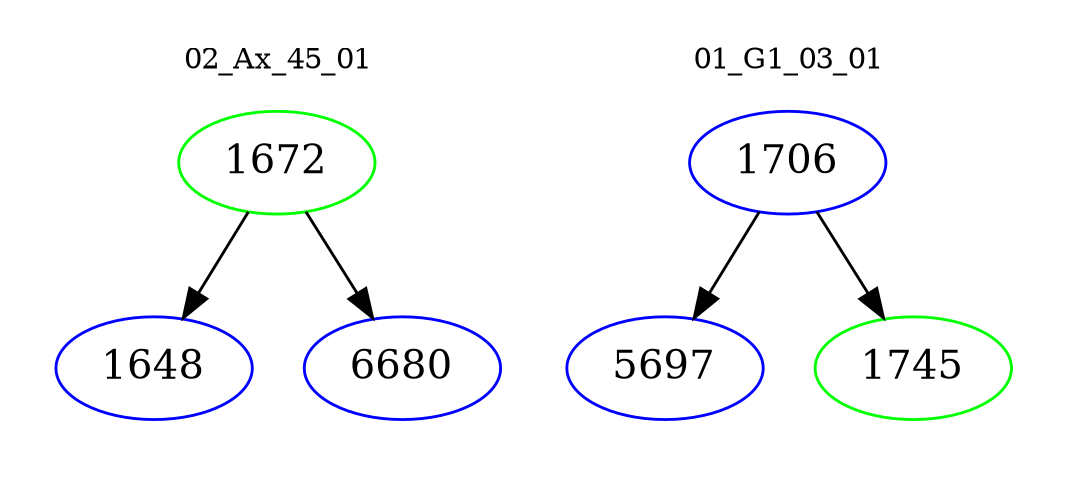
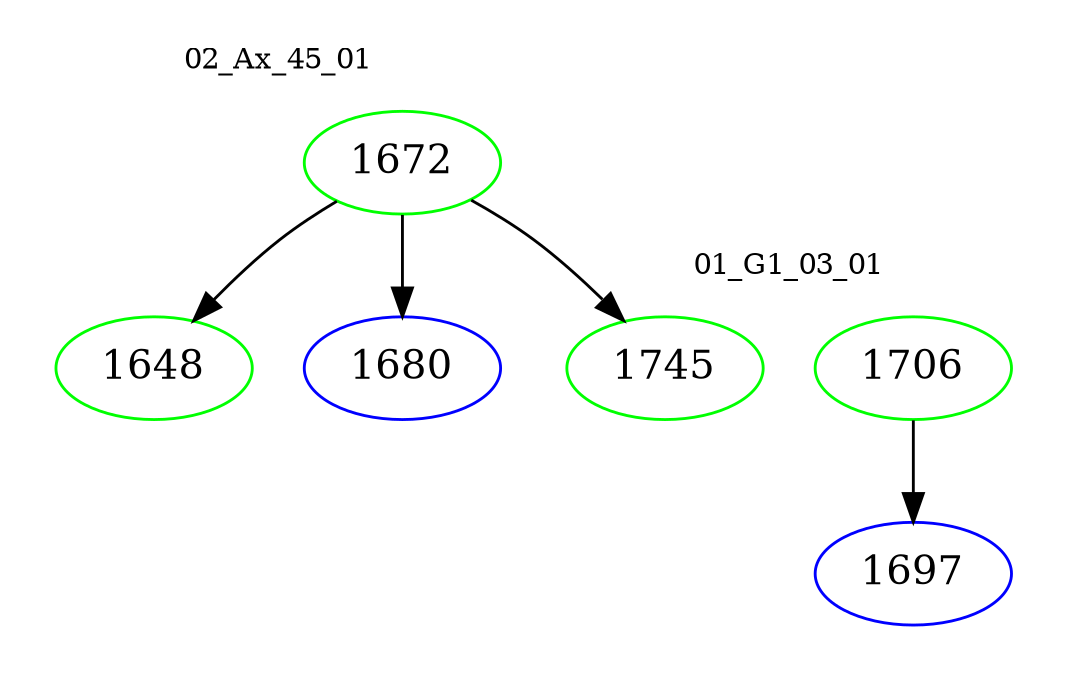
(788, 163) -> (913, 368)
(842, 252) -> (563, 263)
(154, 368) -> (154, 368)
(402, 368) -> (402, 368)
(665, 368) -> (913, 574)
